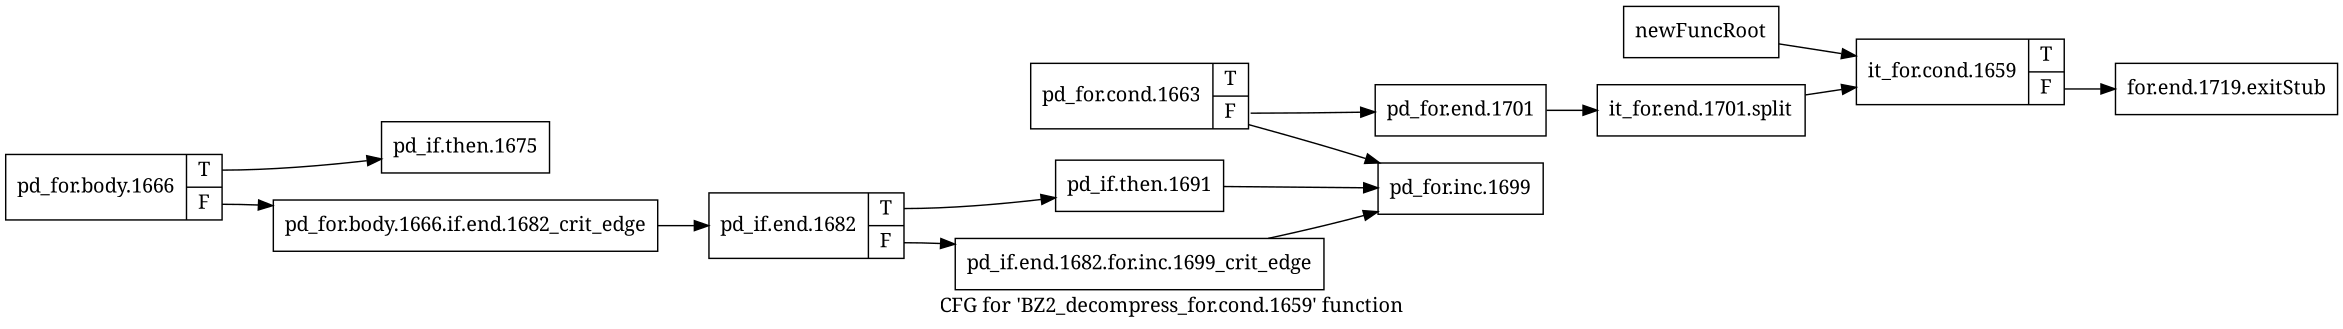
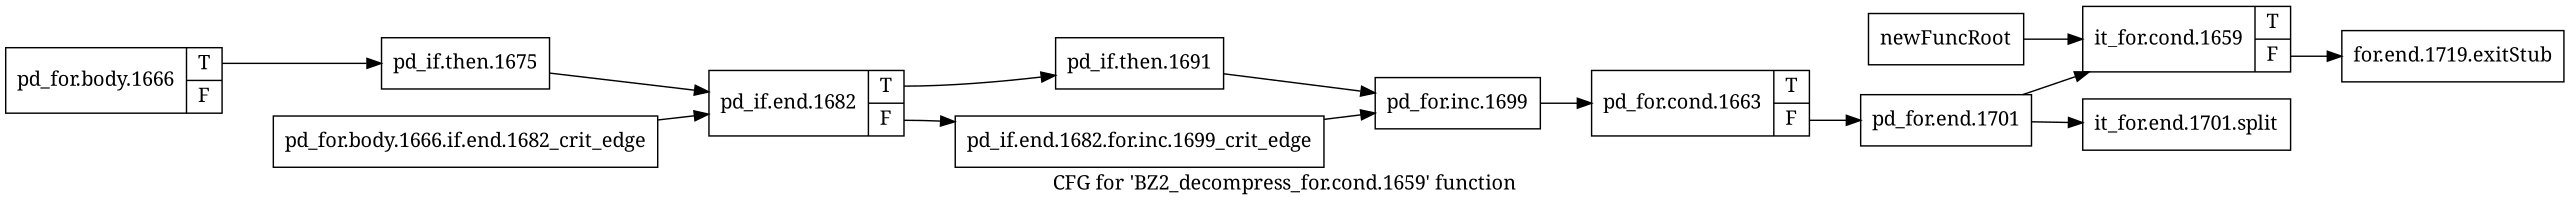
none -> (622, 82)
(1824, 92) -> (2049, 86)
(1307, 141) -> (1559, 103)
(240, 204) -> none
